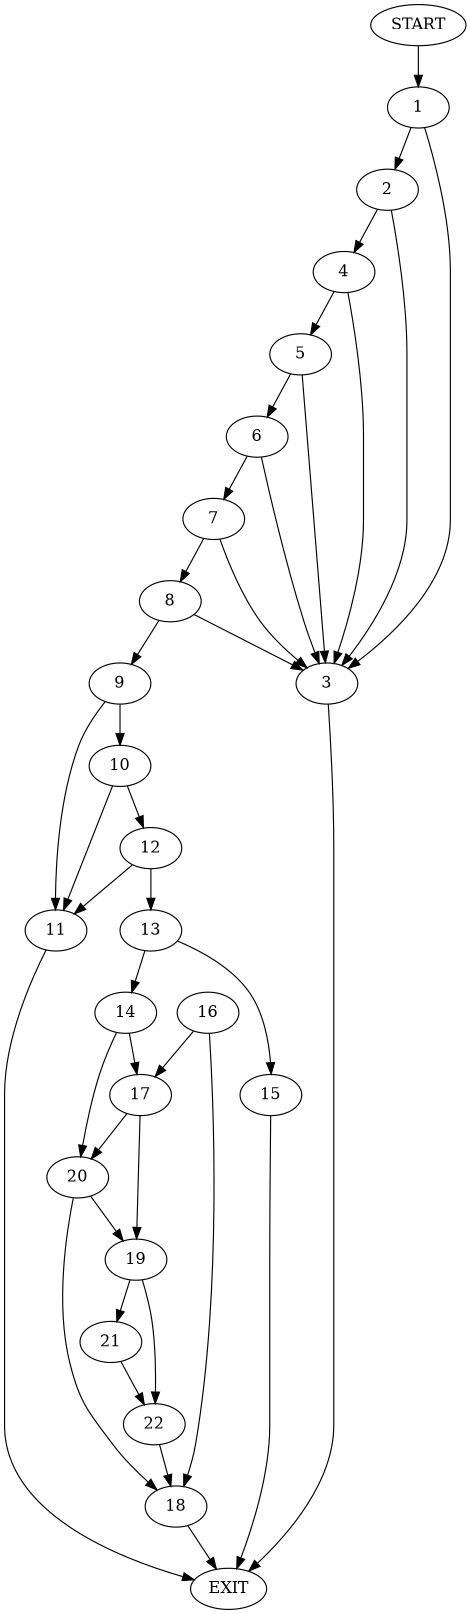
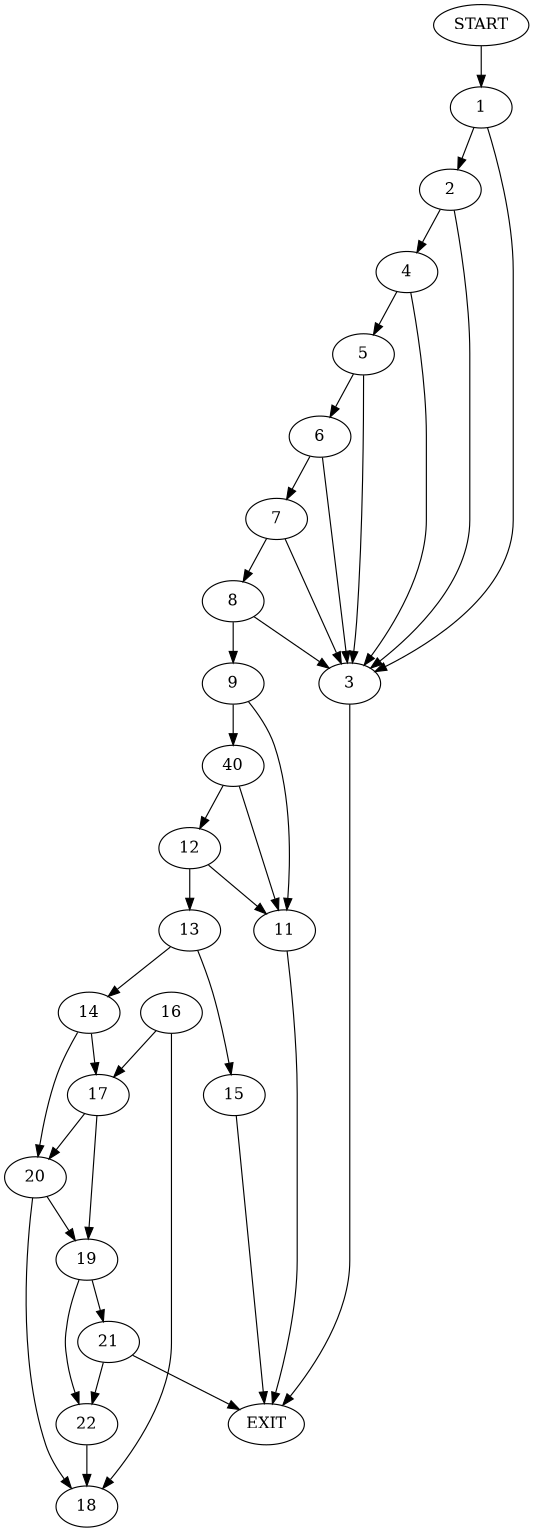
(120, 766) -> (233, 766)
(199, 1543) -> (181, 1380)
